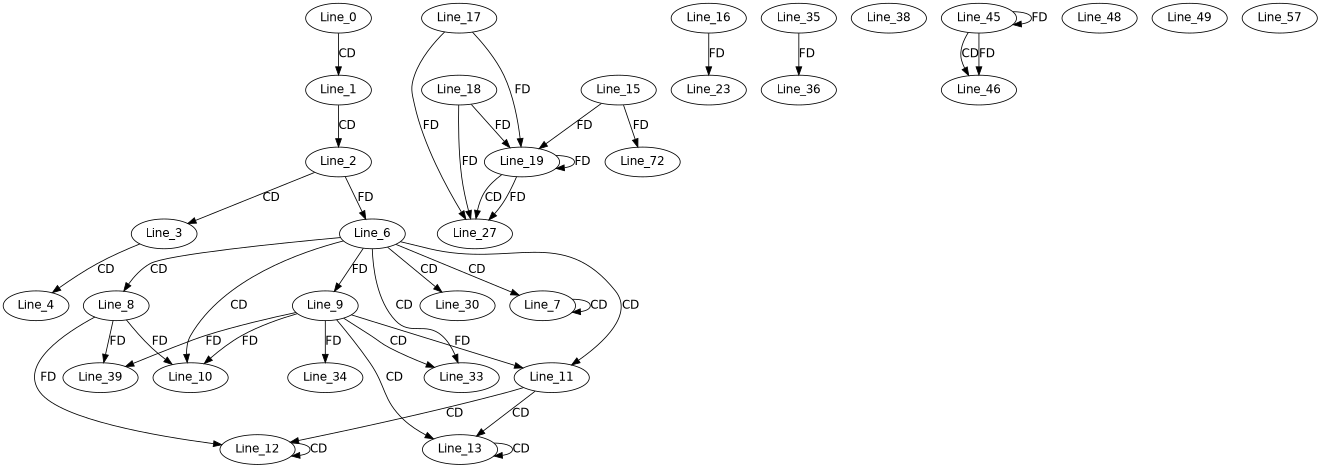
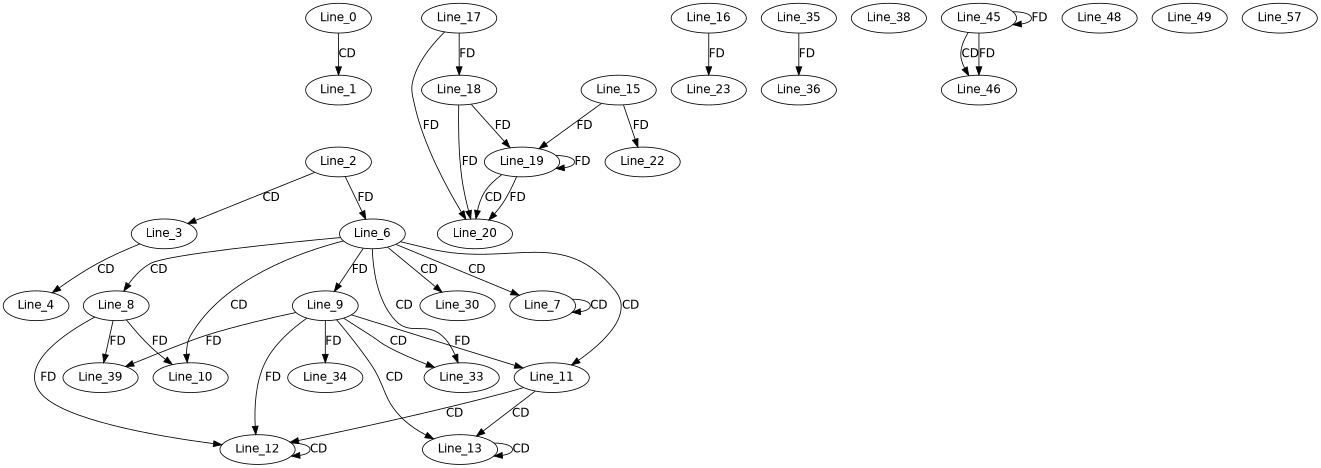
(506, 81) -> (459, 50)
(339, 122) -> none
(643, 162) -> (643, 162)
(475, 234) -> (475, 234)
(251, 331) -> (264, 364)
